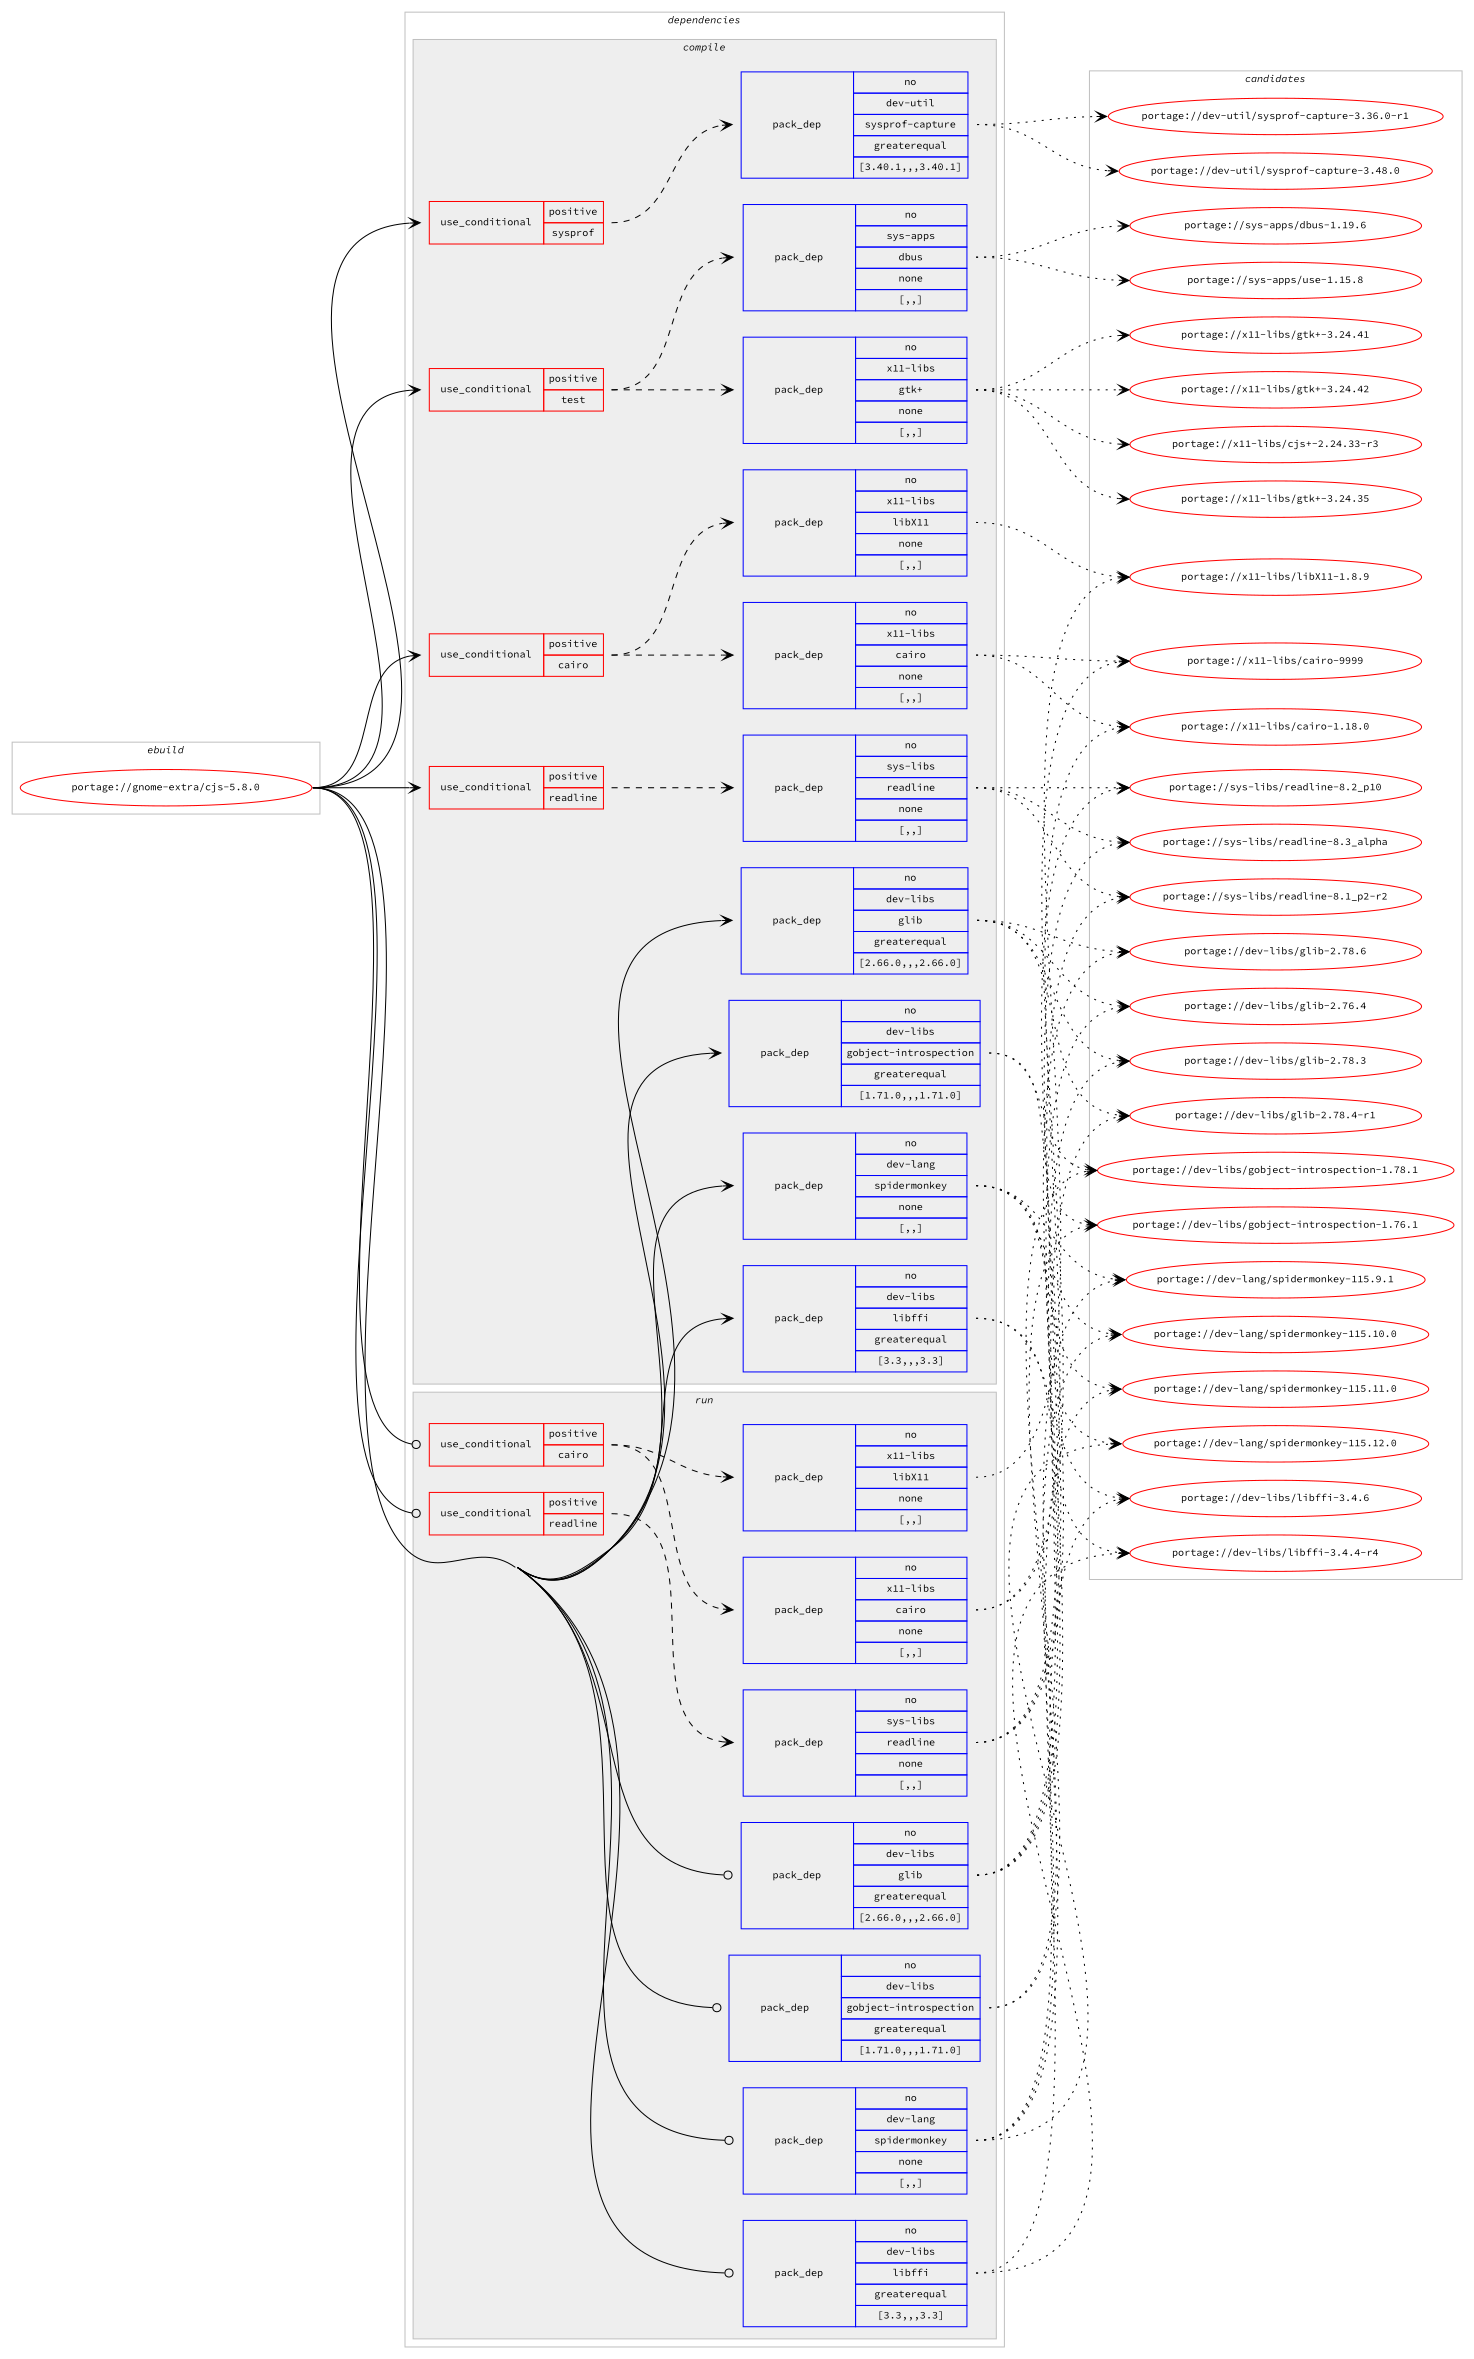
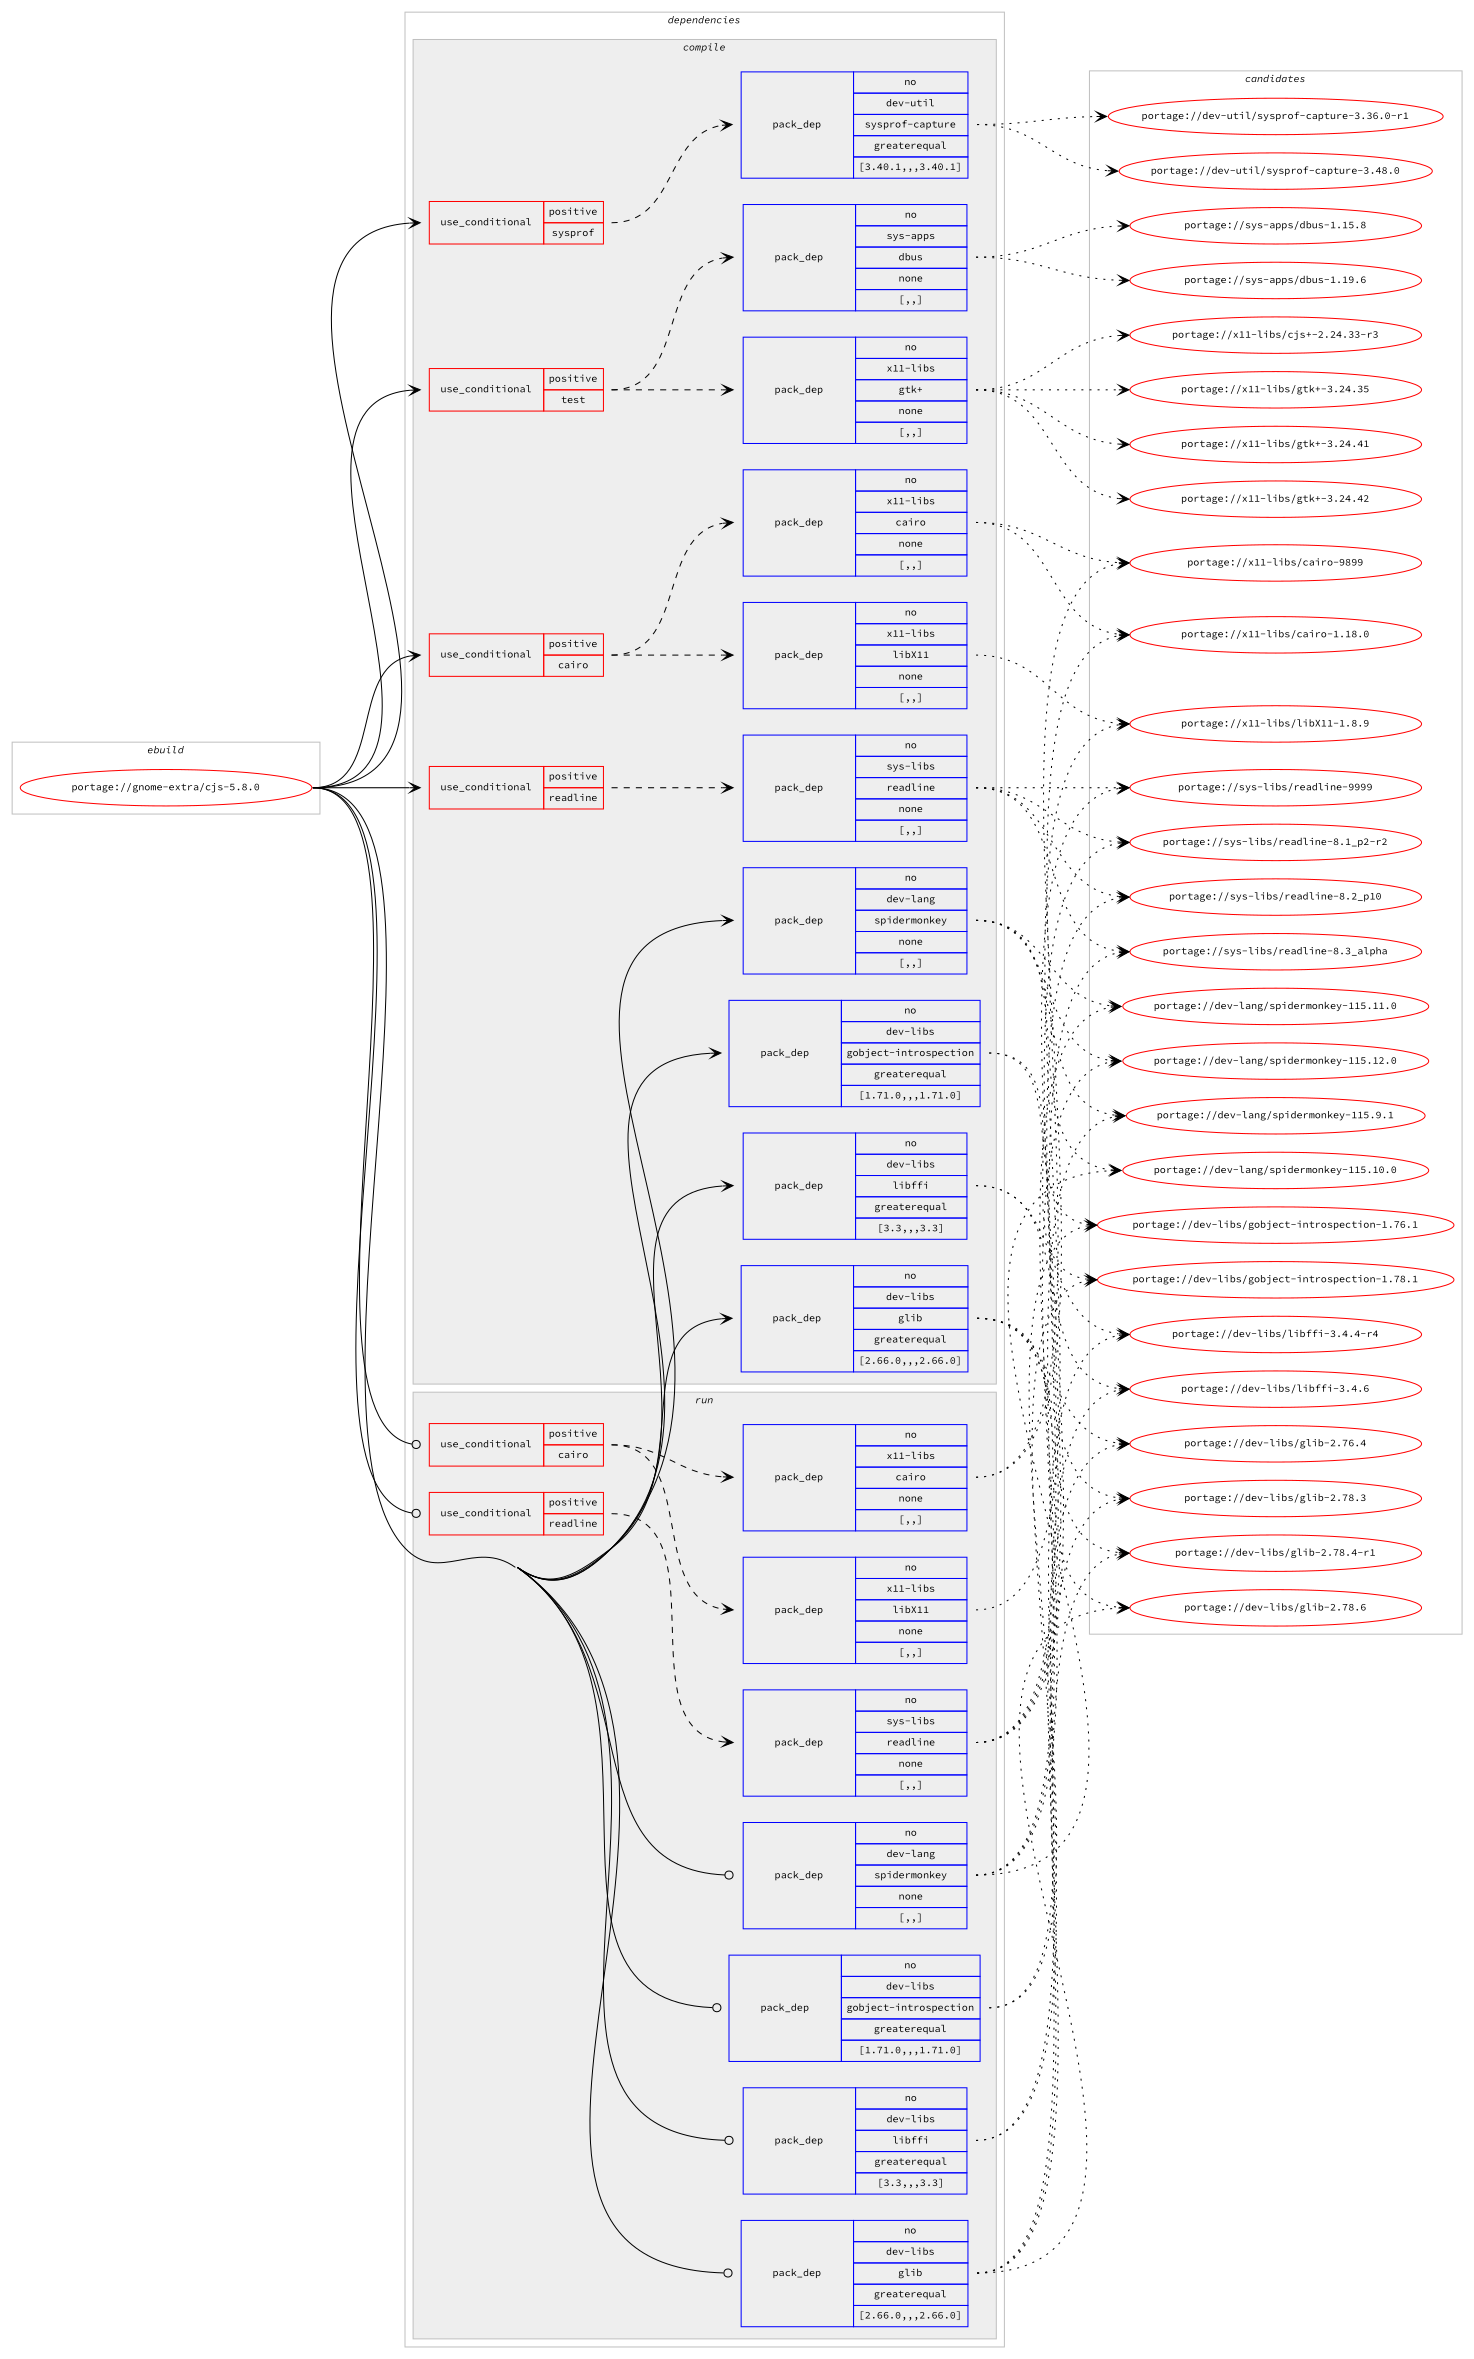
(1276, 280) -> (1276, 226)
(1276, 661) -> (1276, 563)
none -> (1276, 788)
